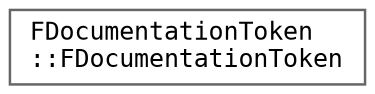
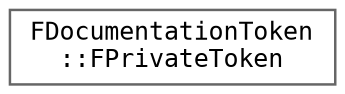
(187, 47) -> (173, 47)
